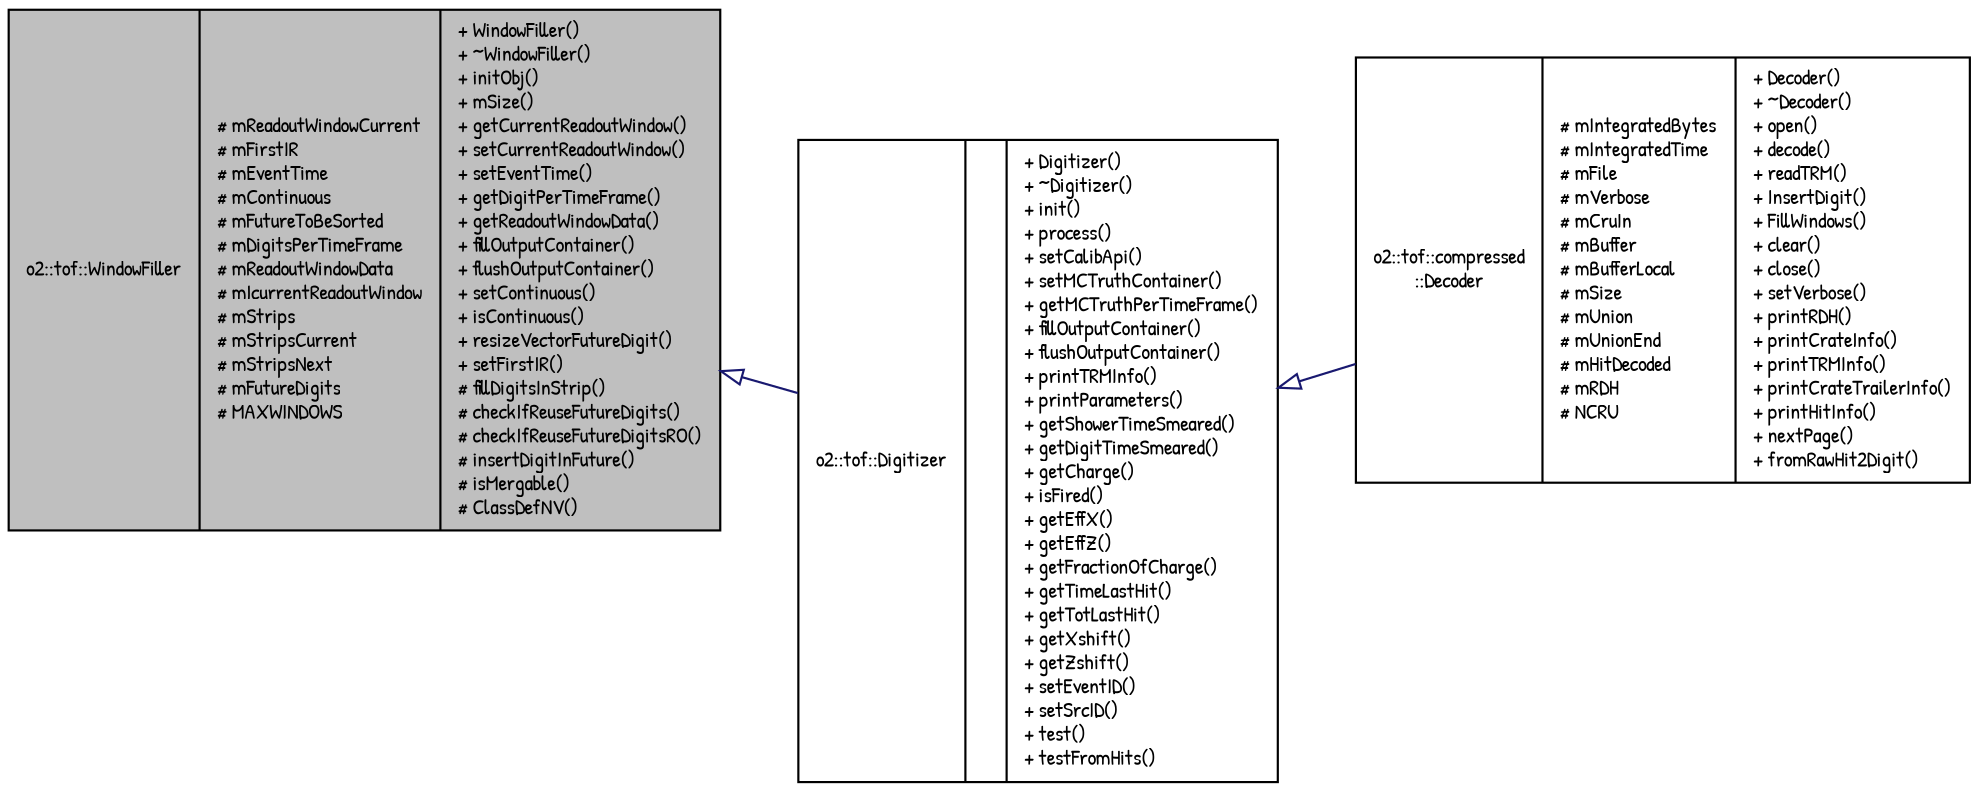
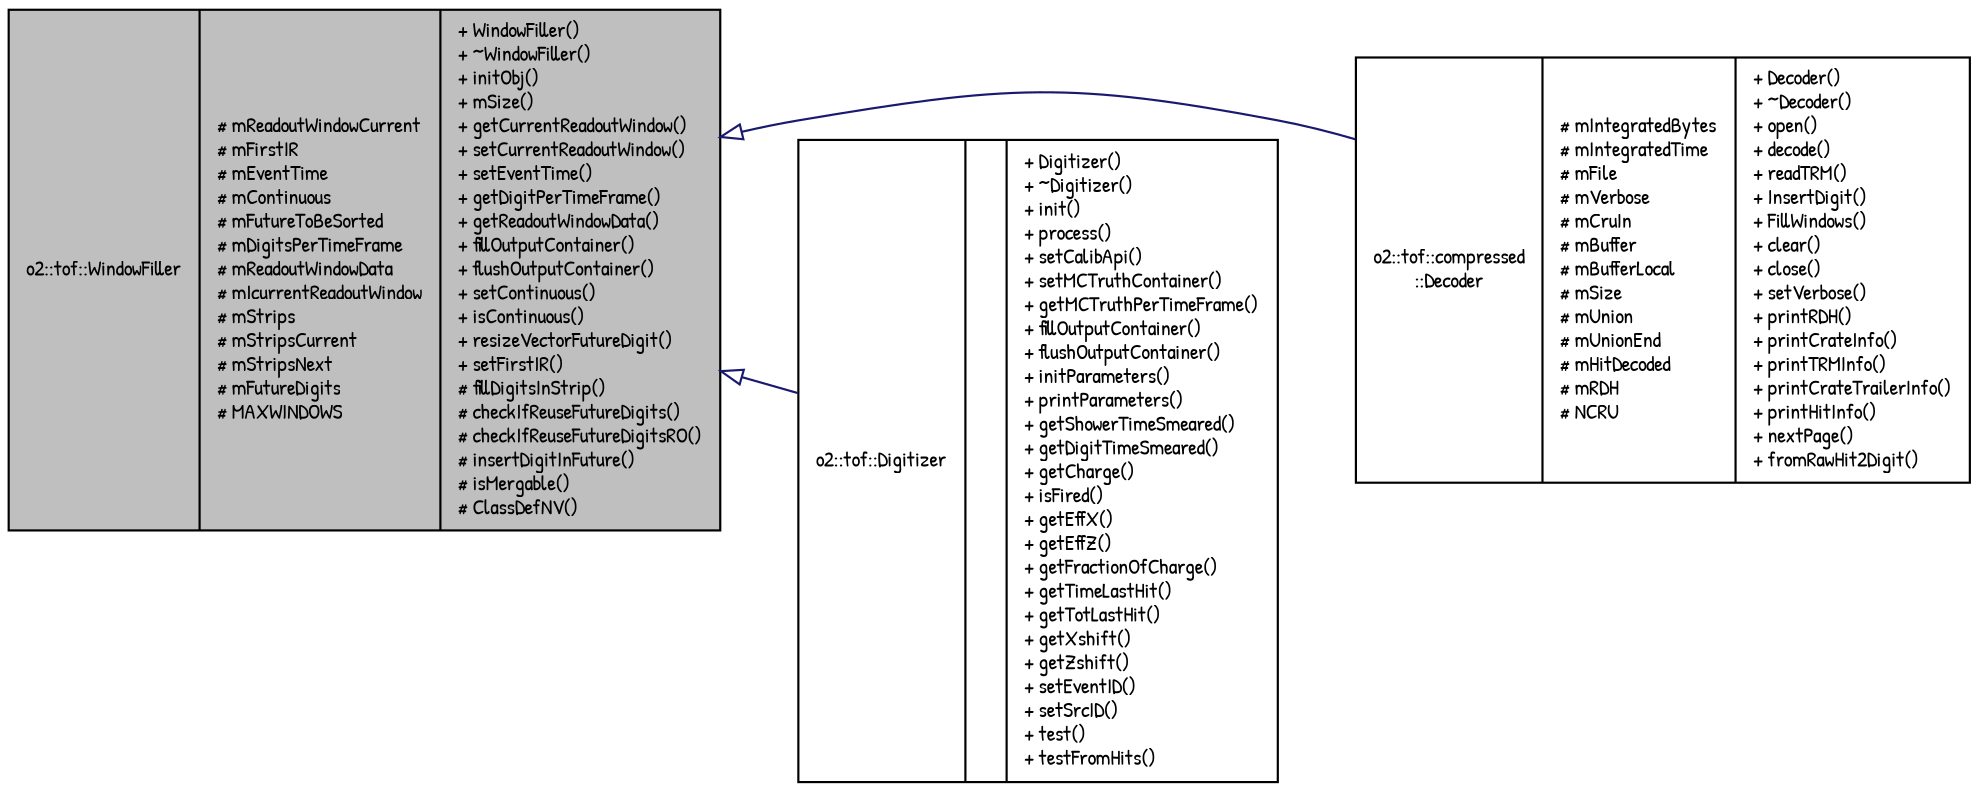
(1327, 373) -> (1049, 93)
(1091, 376) -> (1098, 376)
